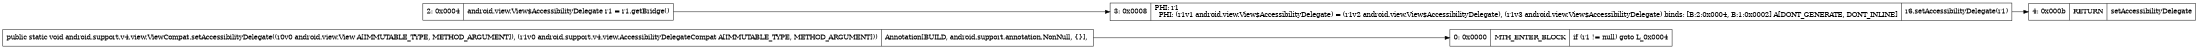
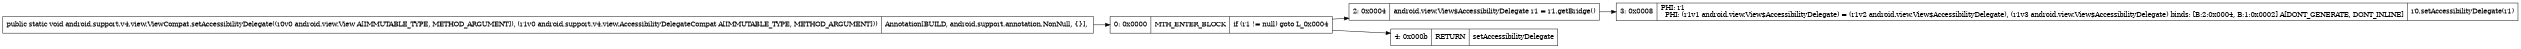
(1957, 12) -> (2463, 12)
(2018, 12) -> (1359, 32)
none -> (1338, 19)
